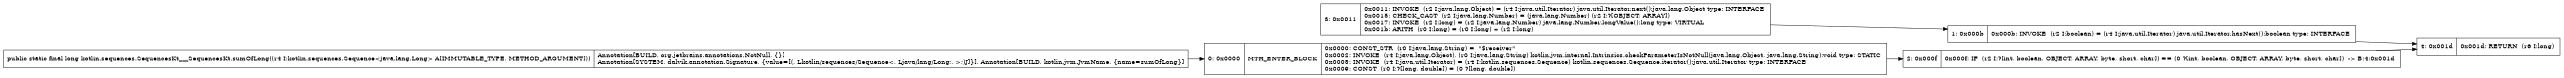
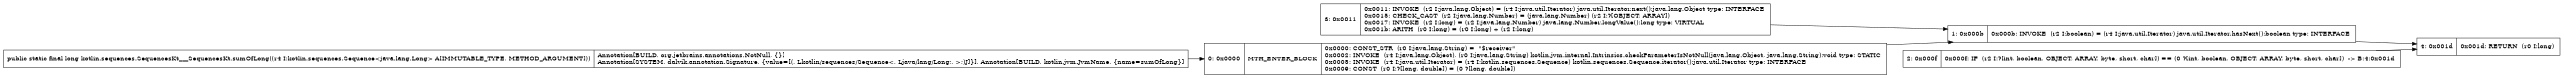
(2508, 46) -> (2508, 46)
(1893, 59) -> (1918, 44)
